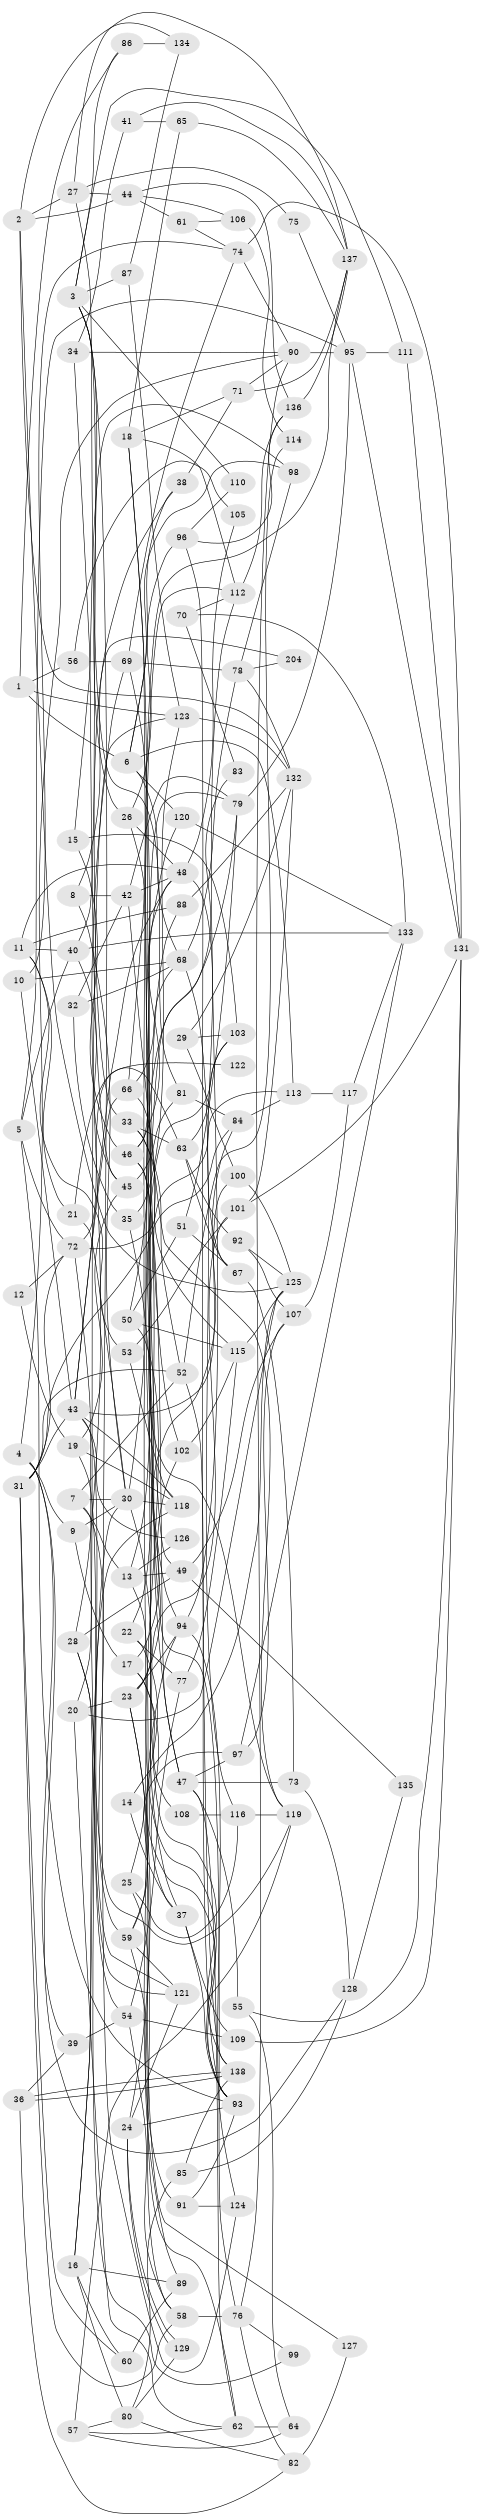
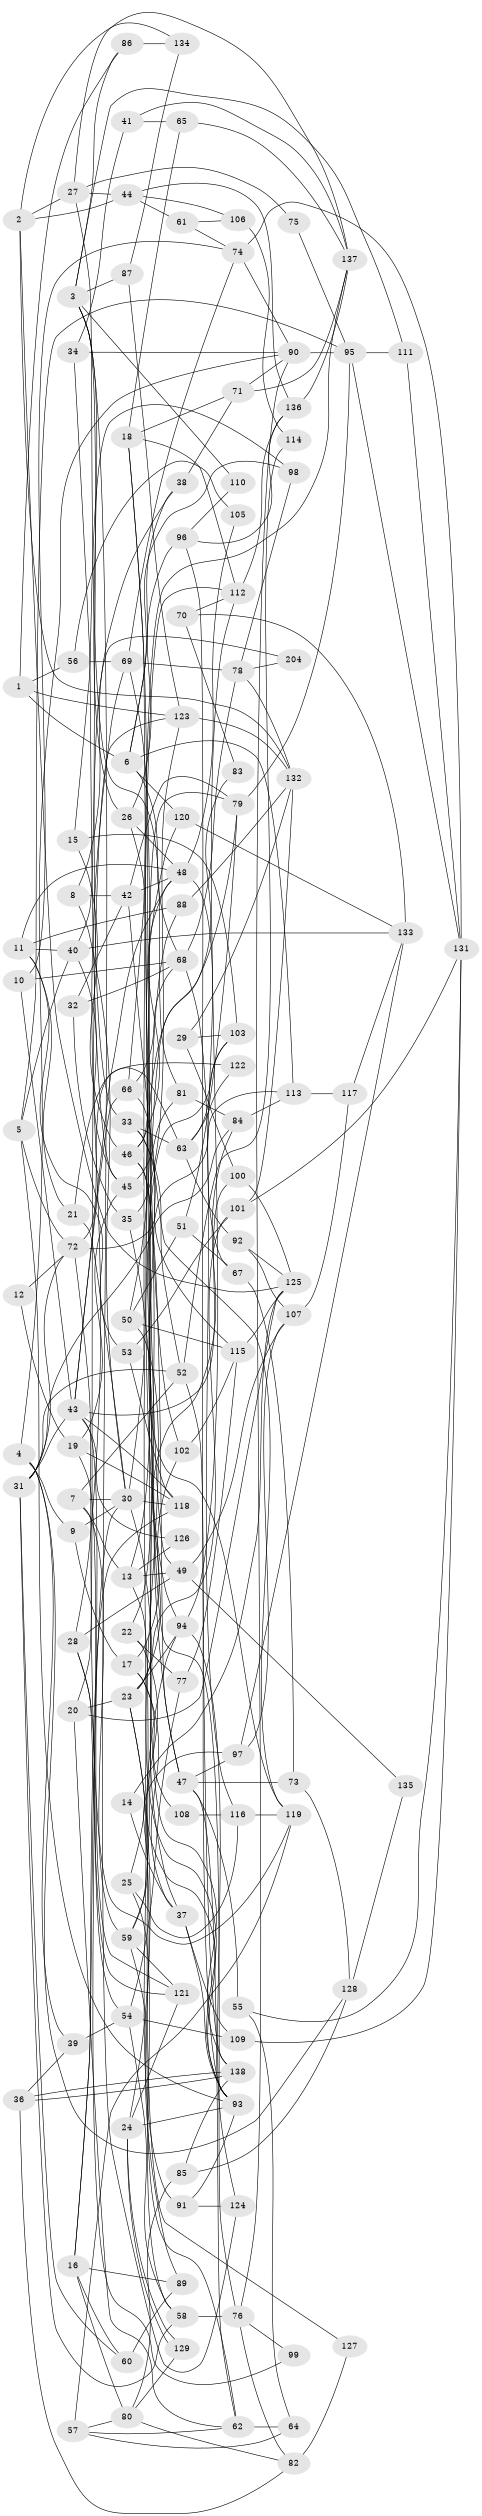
(198, 1201) -> (210, 1108)
